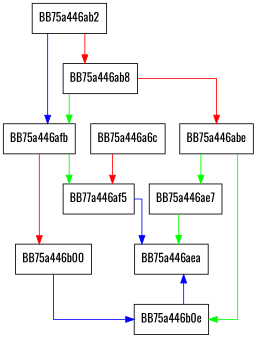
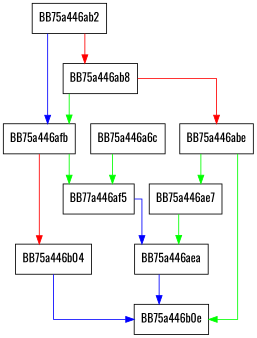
(112, 165) -> (112, 165)
(54, 259) -> (54, 259)
(184, 294) -> (159, 285)
